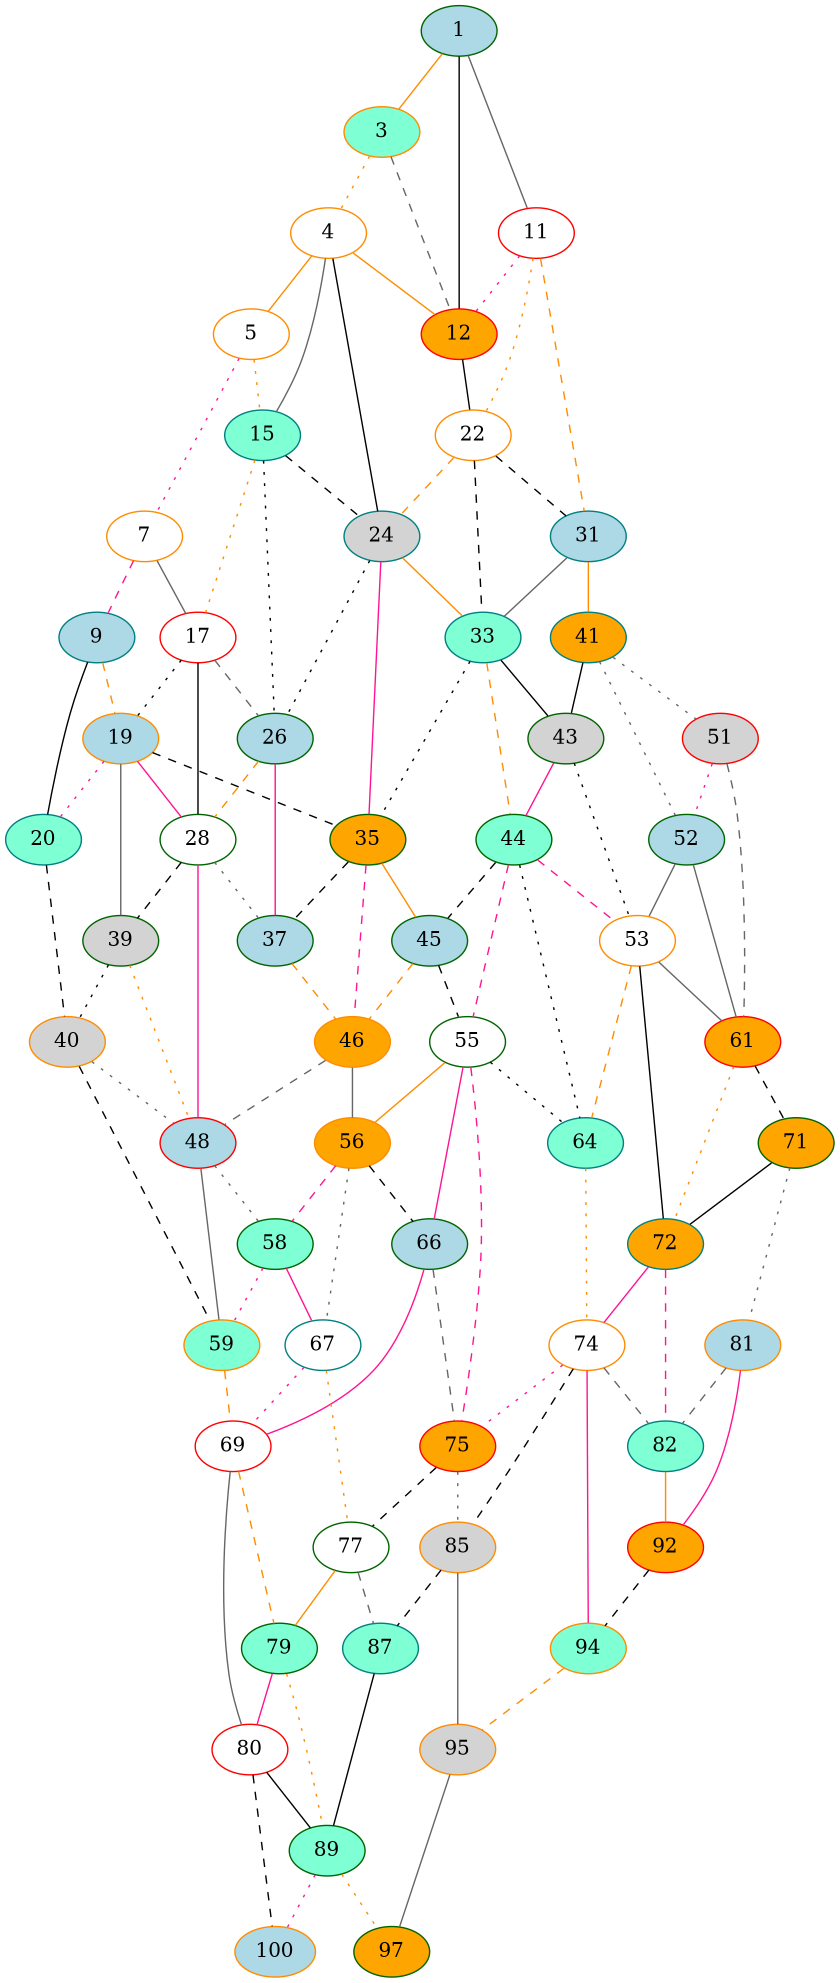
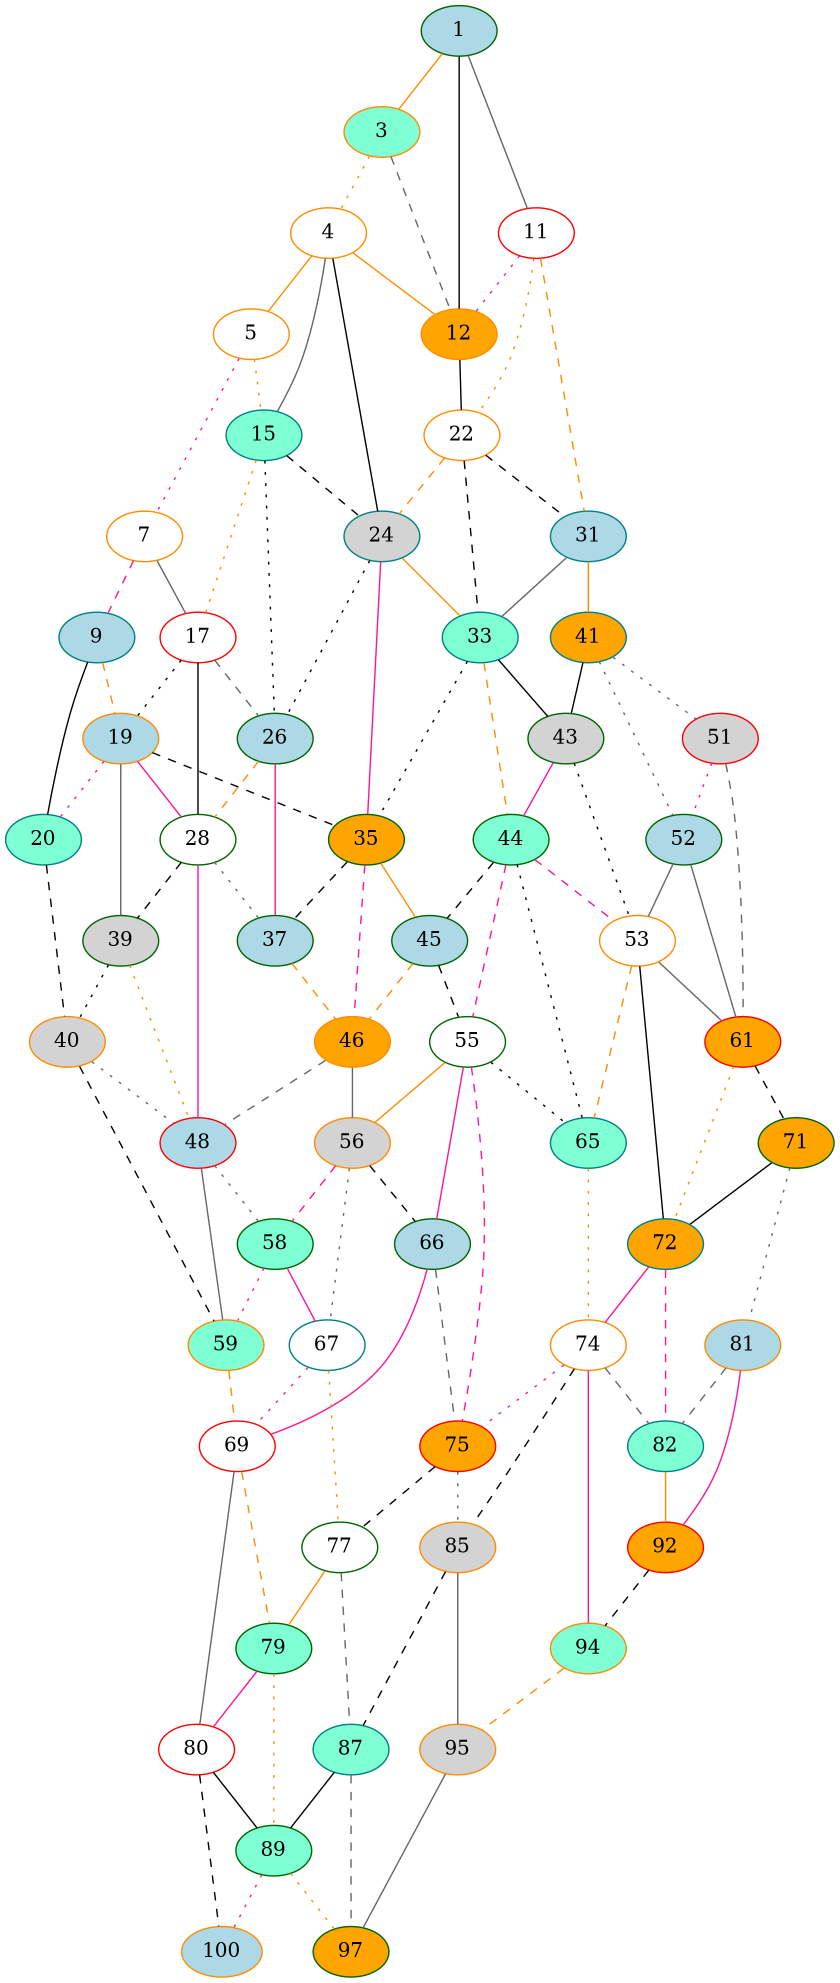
(459, 334) -> (459, 334)
(352, 1143) -> (352, 1143)
(586, 1143) -> (588, 1143)
none -> (351, 1851)
